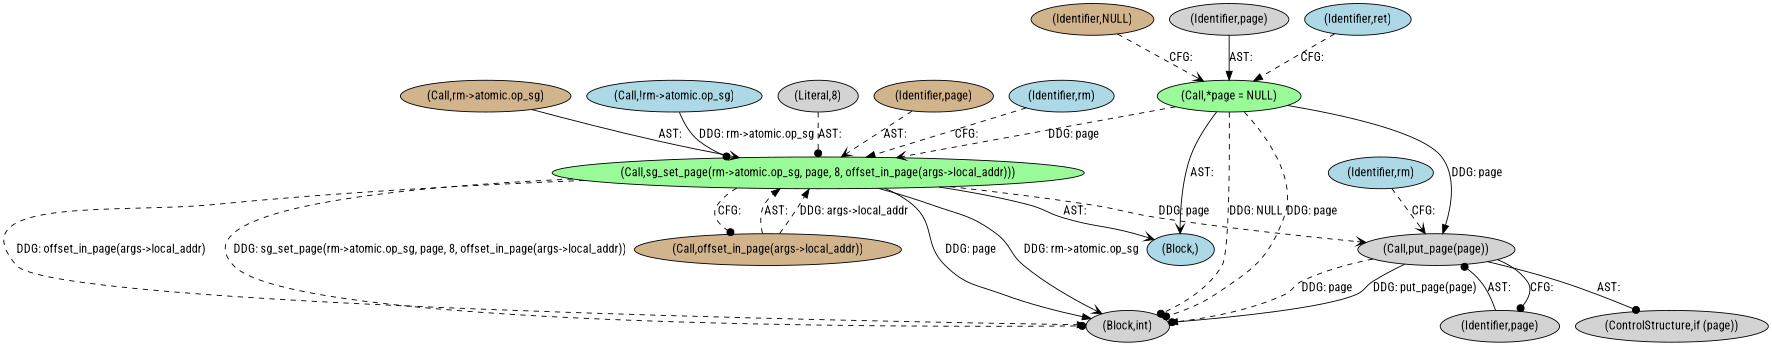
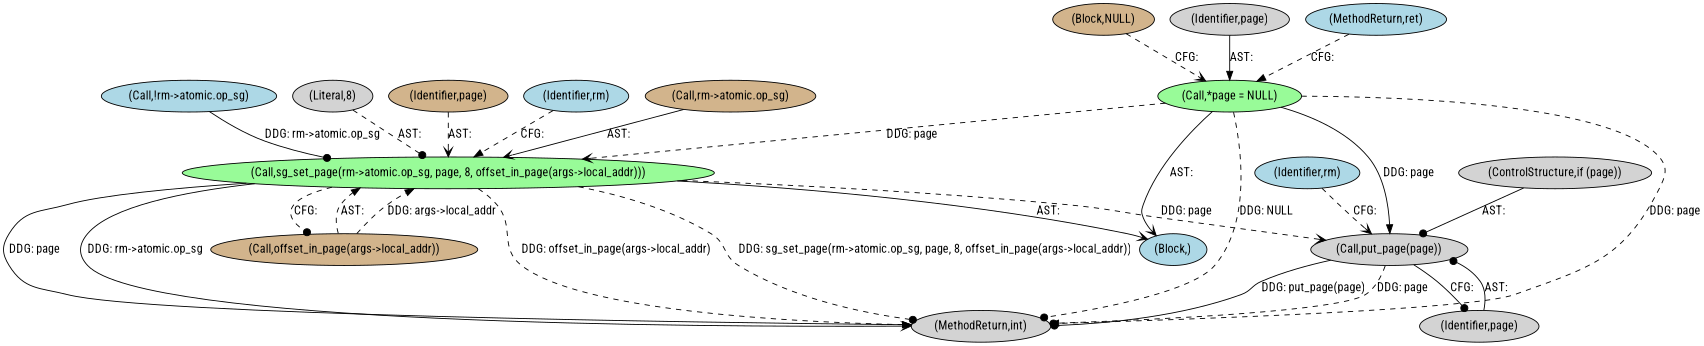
(1092, 19) -> (1104, 19)
(1358, 19) -> (1376, 19)
(1561, 282) -> (1475, 210)
(1128, 326) -> (981, 326)
